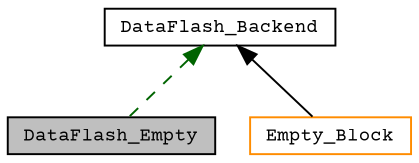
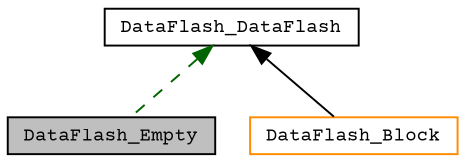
(220, 27) -> (232, 27)
(331, 136) -> (354, 136)
